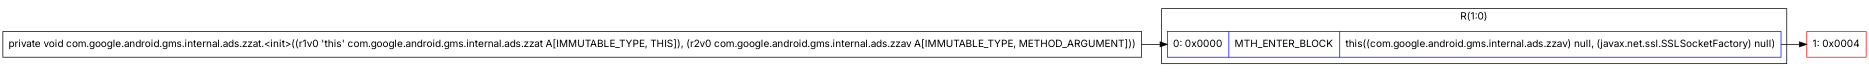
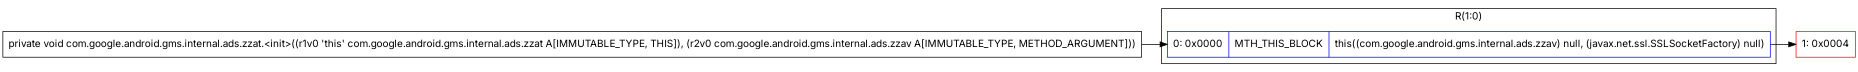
(1284, 44) -> (1279, 44)
